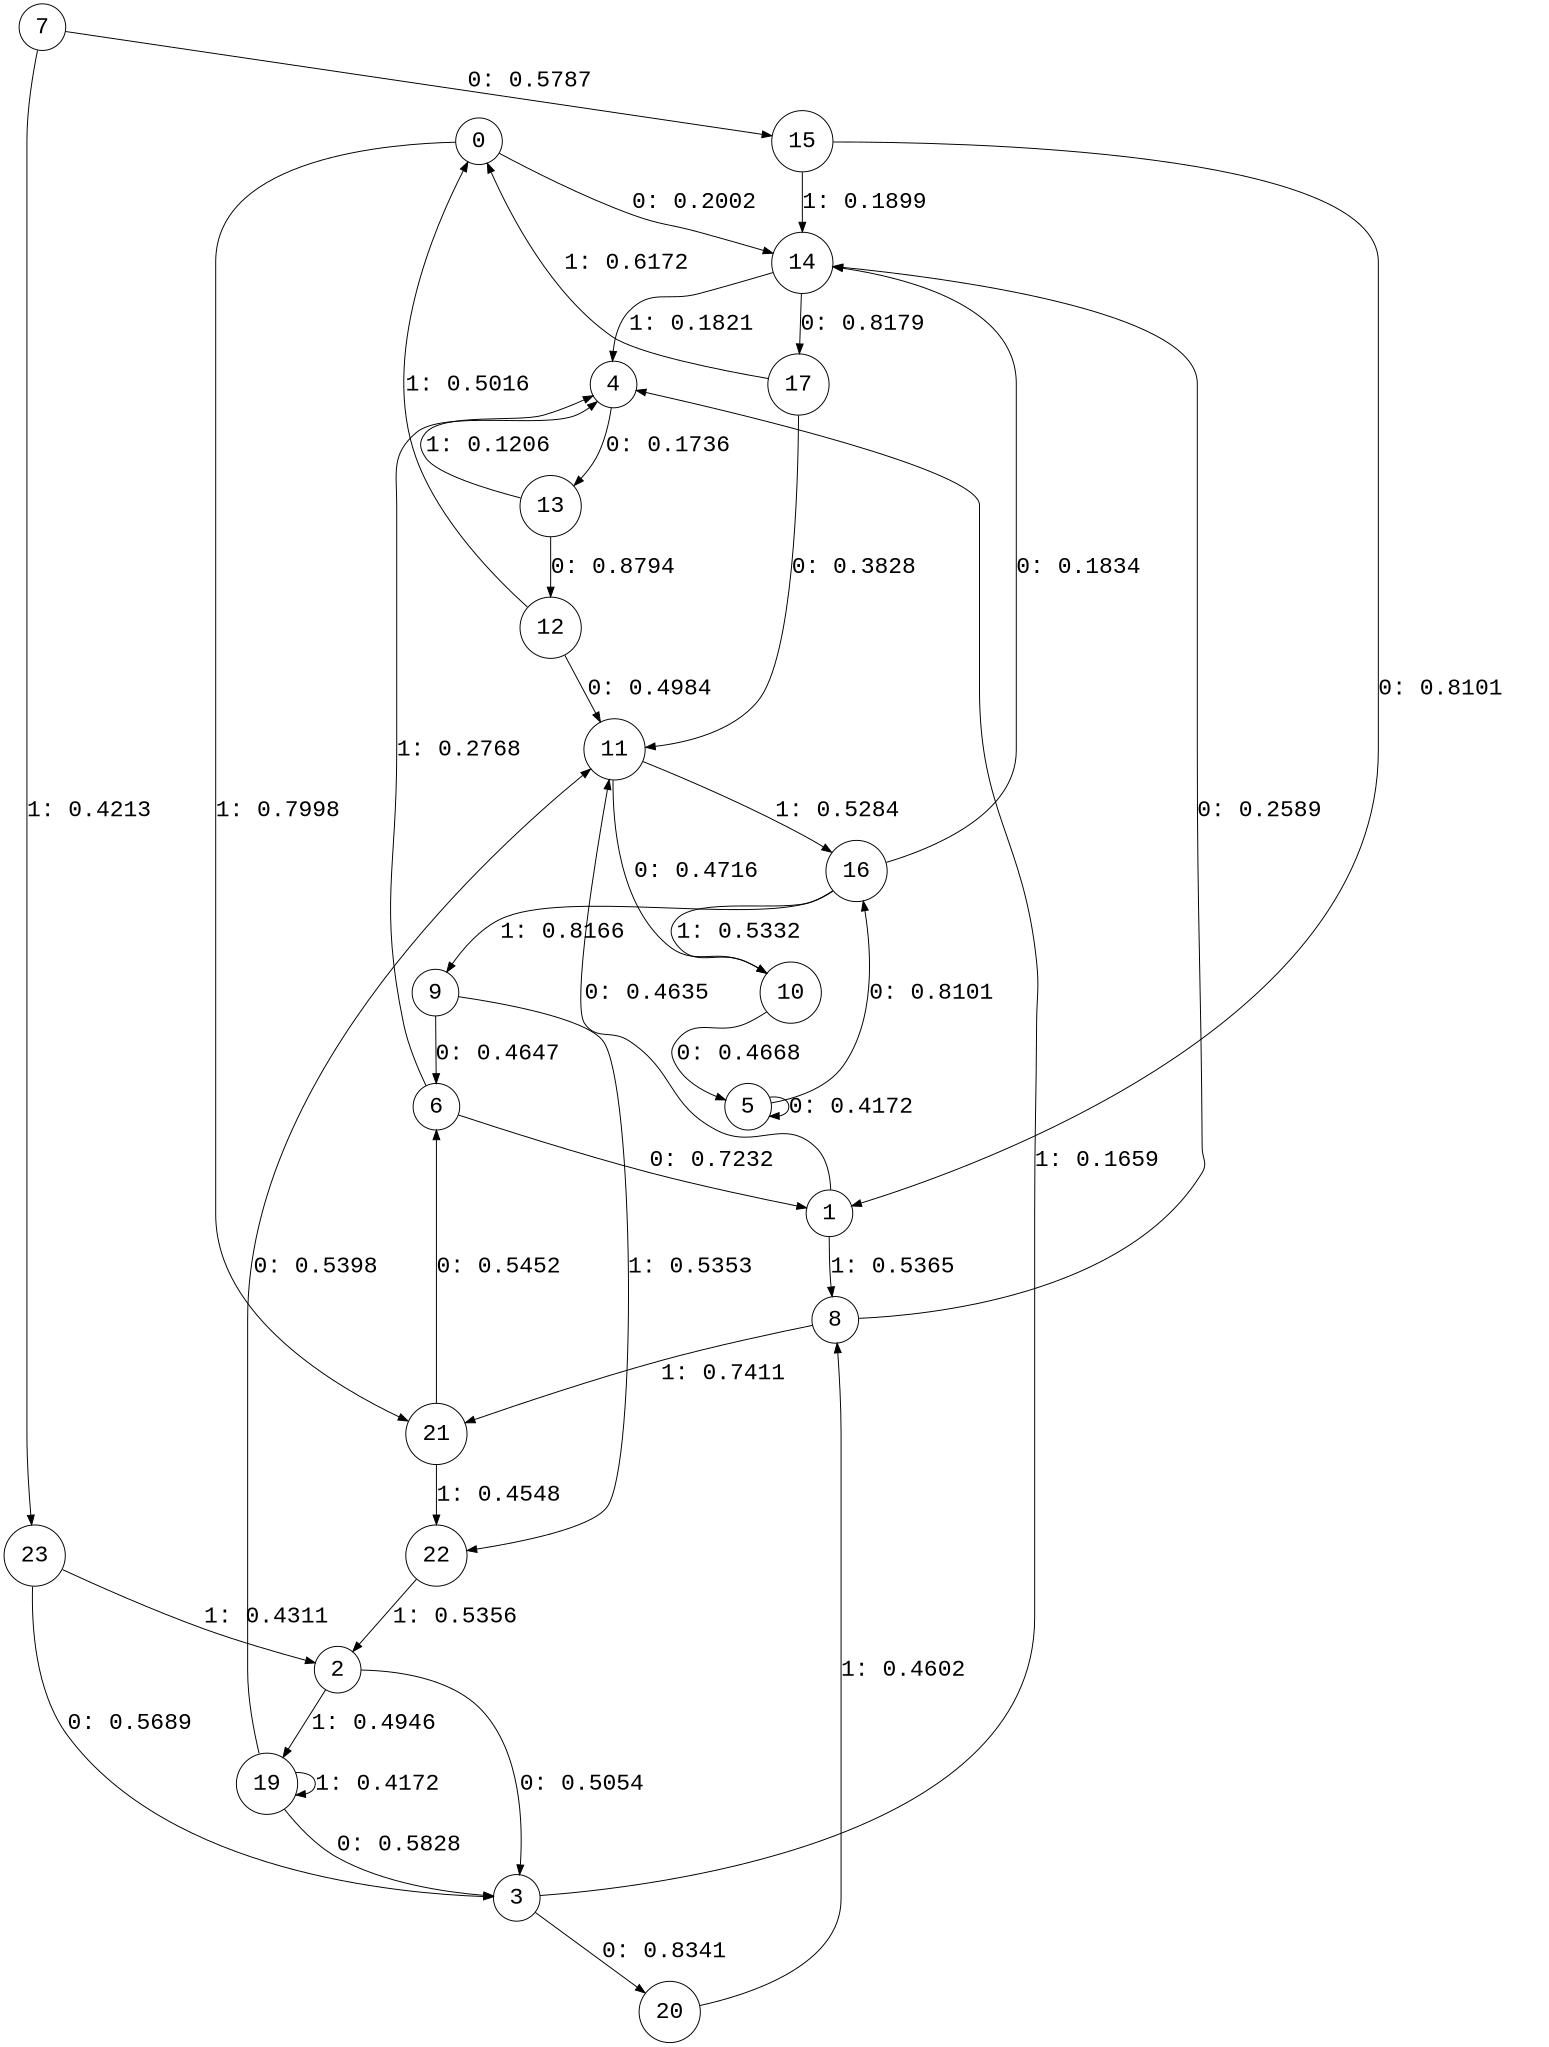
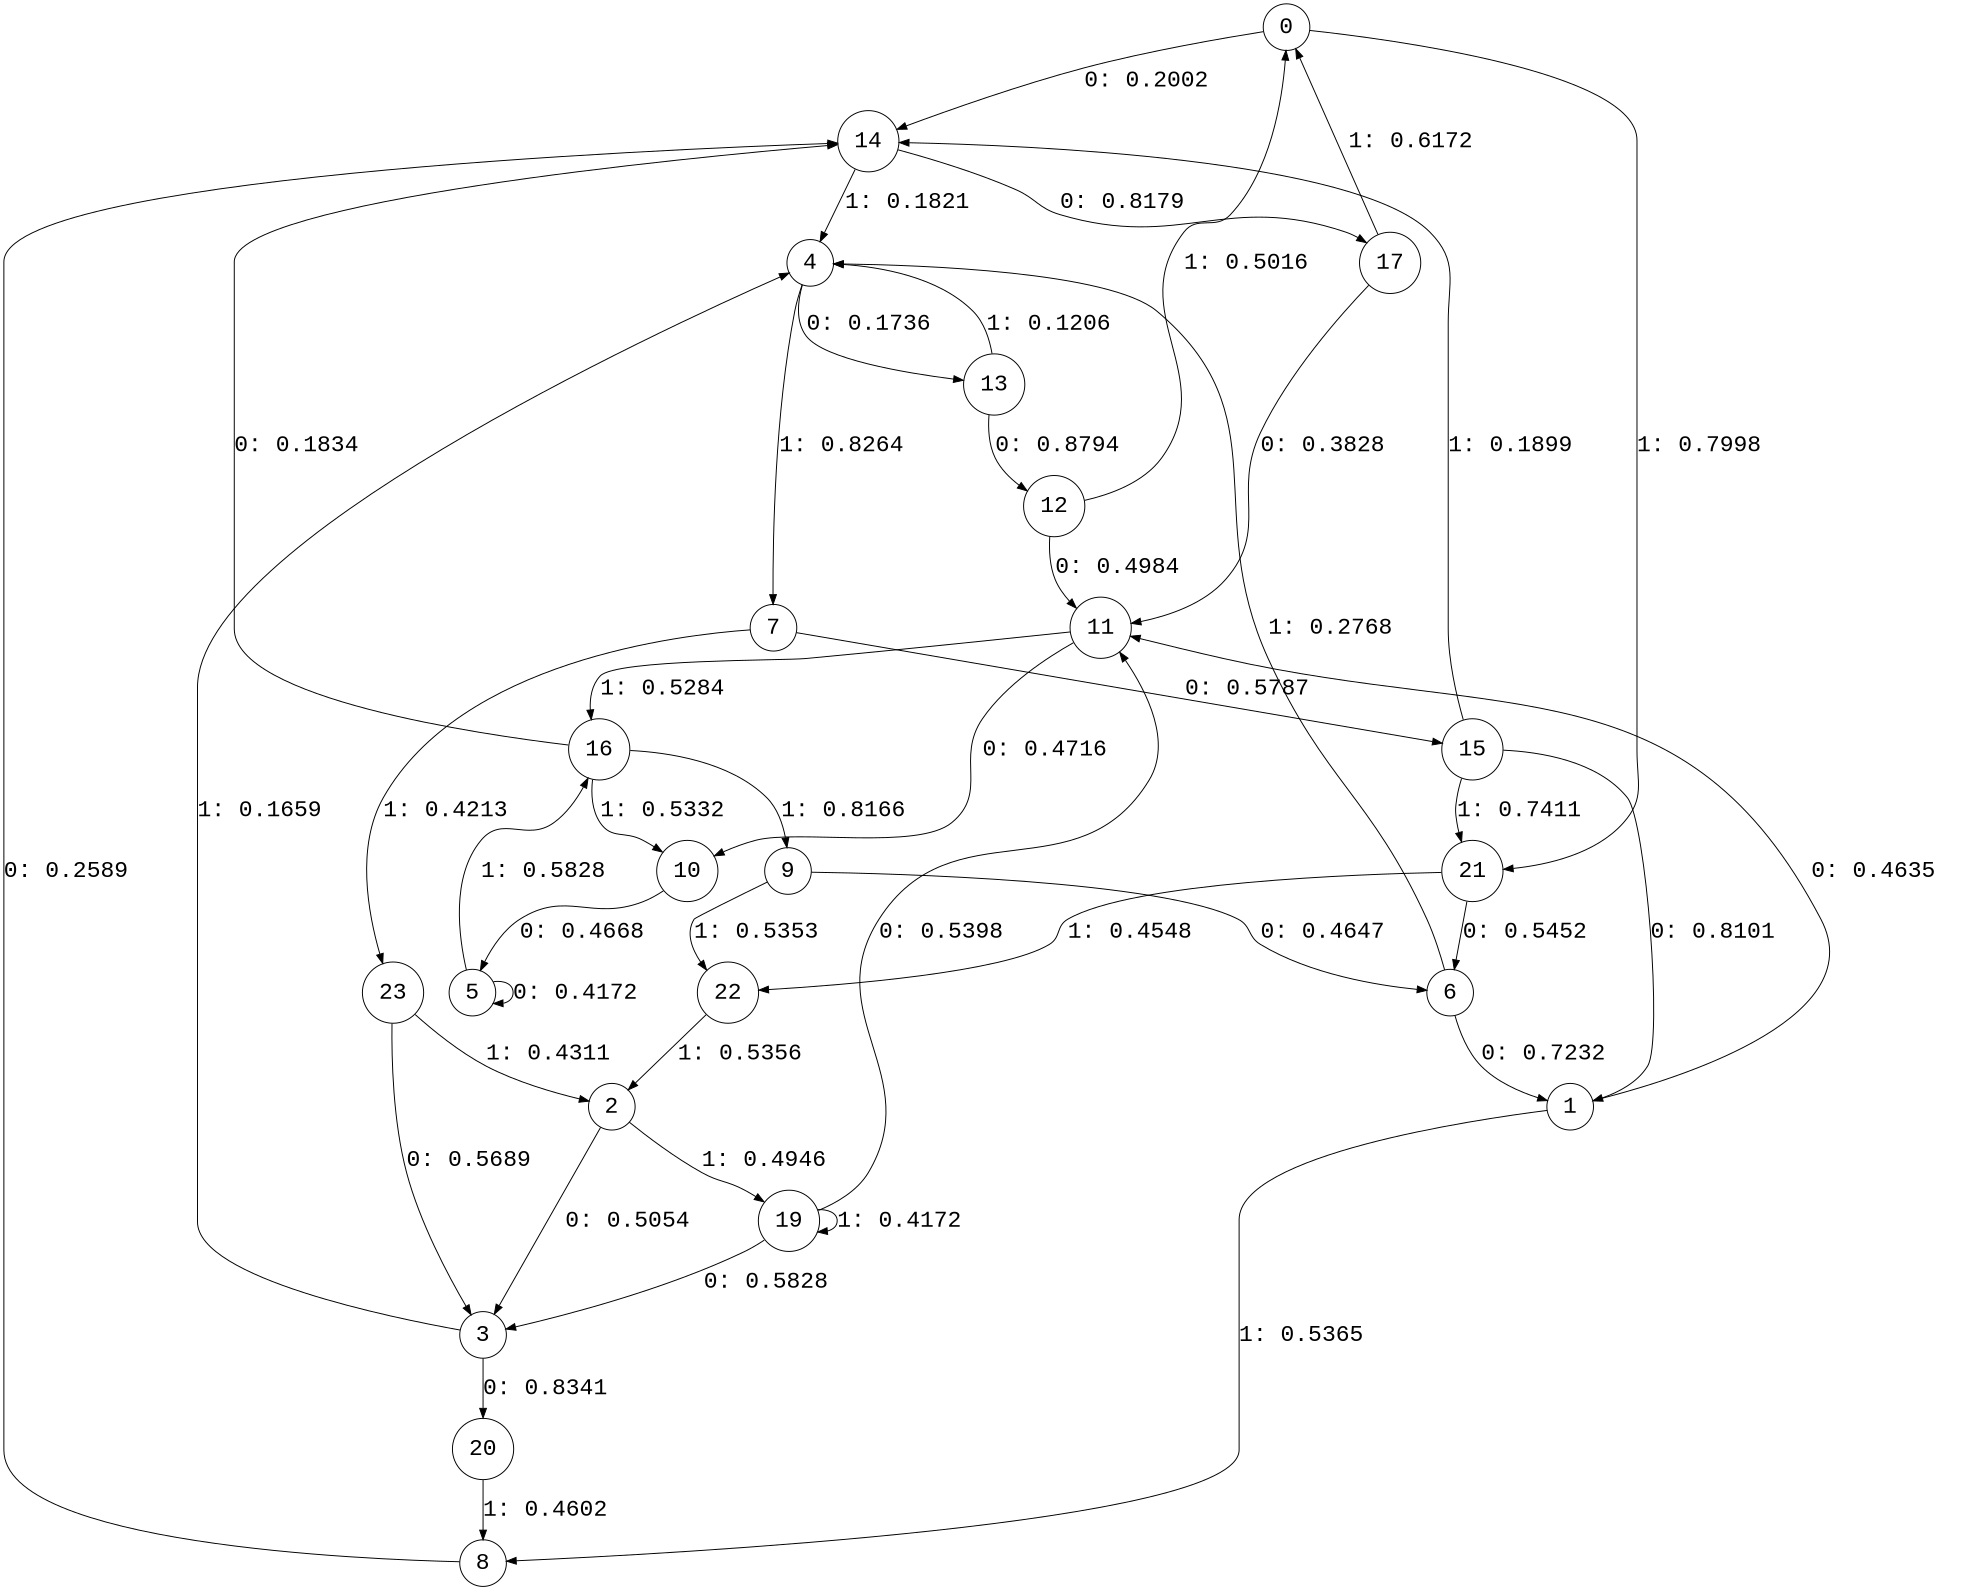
none -> (779, 439)
(952, 993) -> (564, 871)
(642, 1366) -> (1456, 805)
